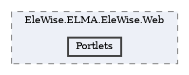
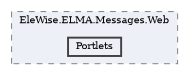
(95, 21) -> (95, 21)
